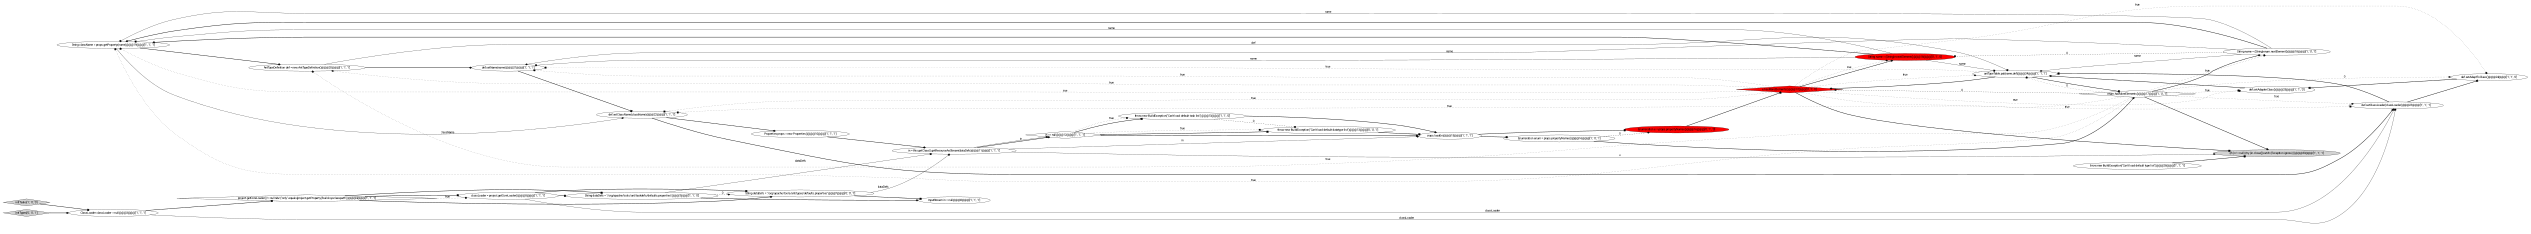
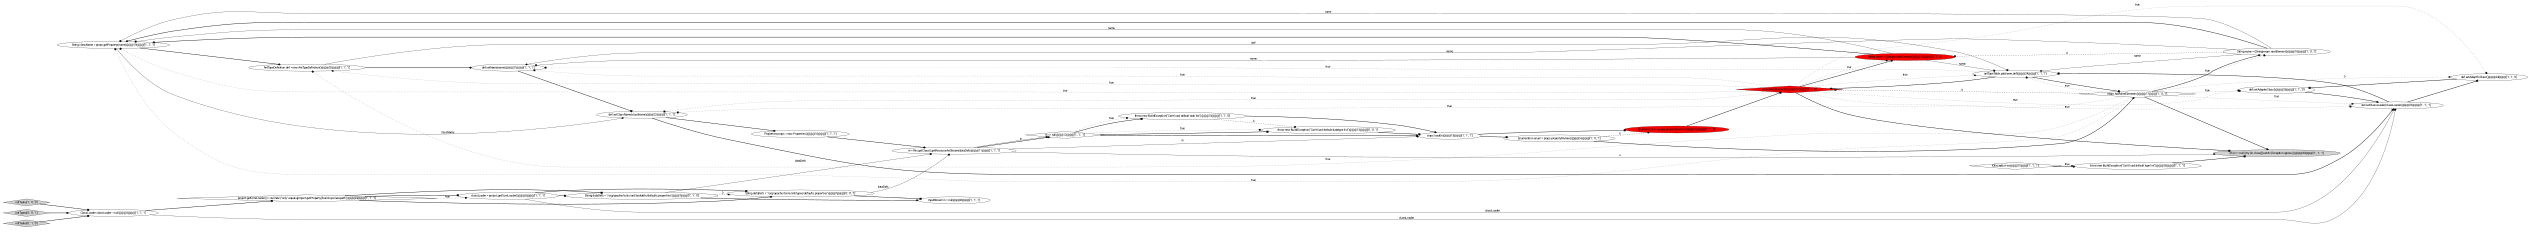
(2148, 82) -> (2341, 96)
(2067, 86) -> (2067, 86)
none -> (2015, 166)
none -> (27, 223)
